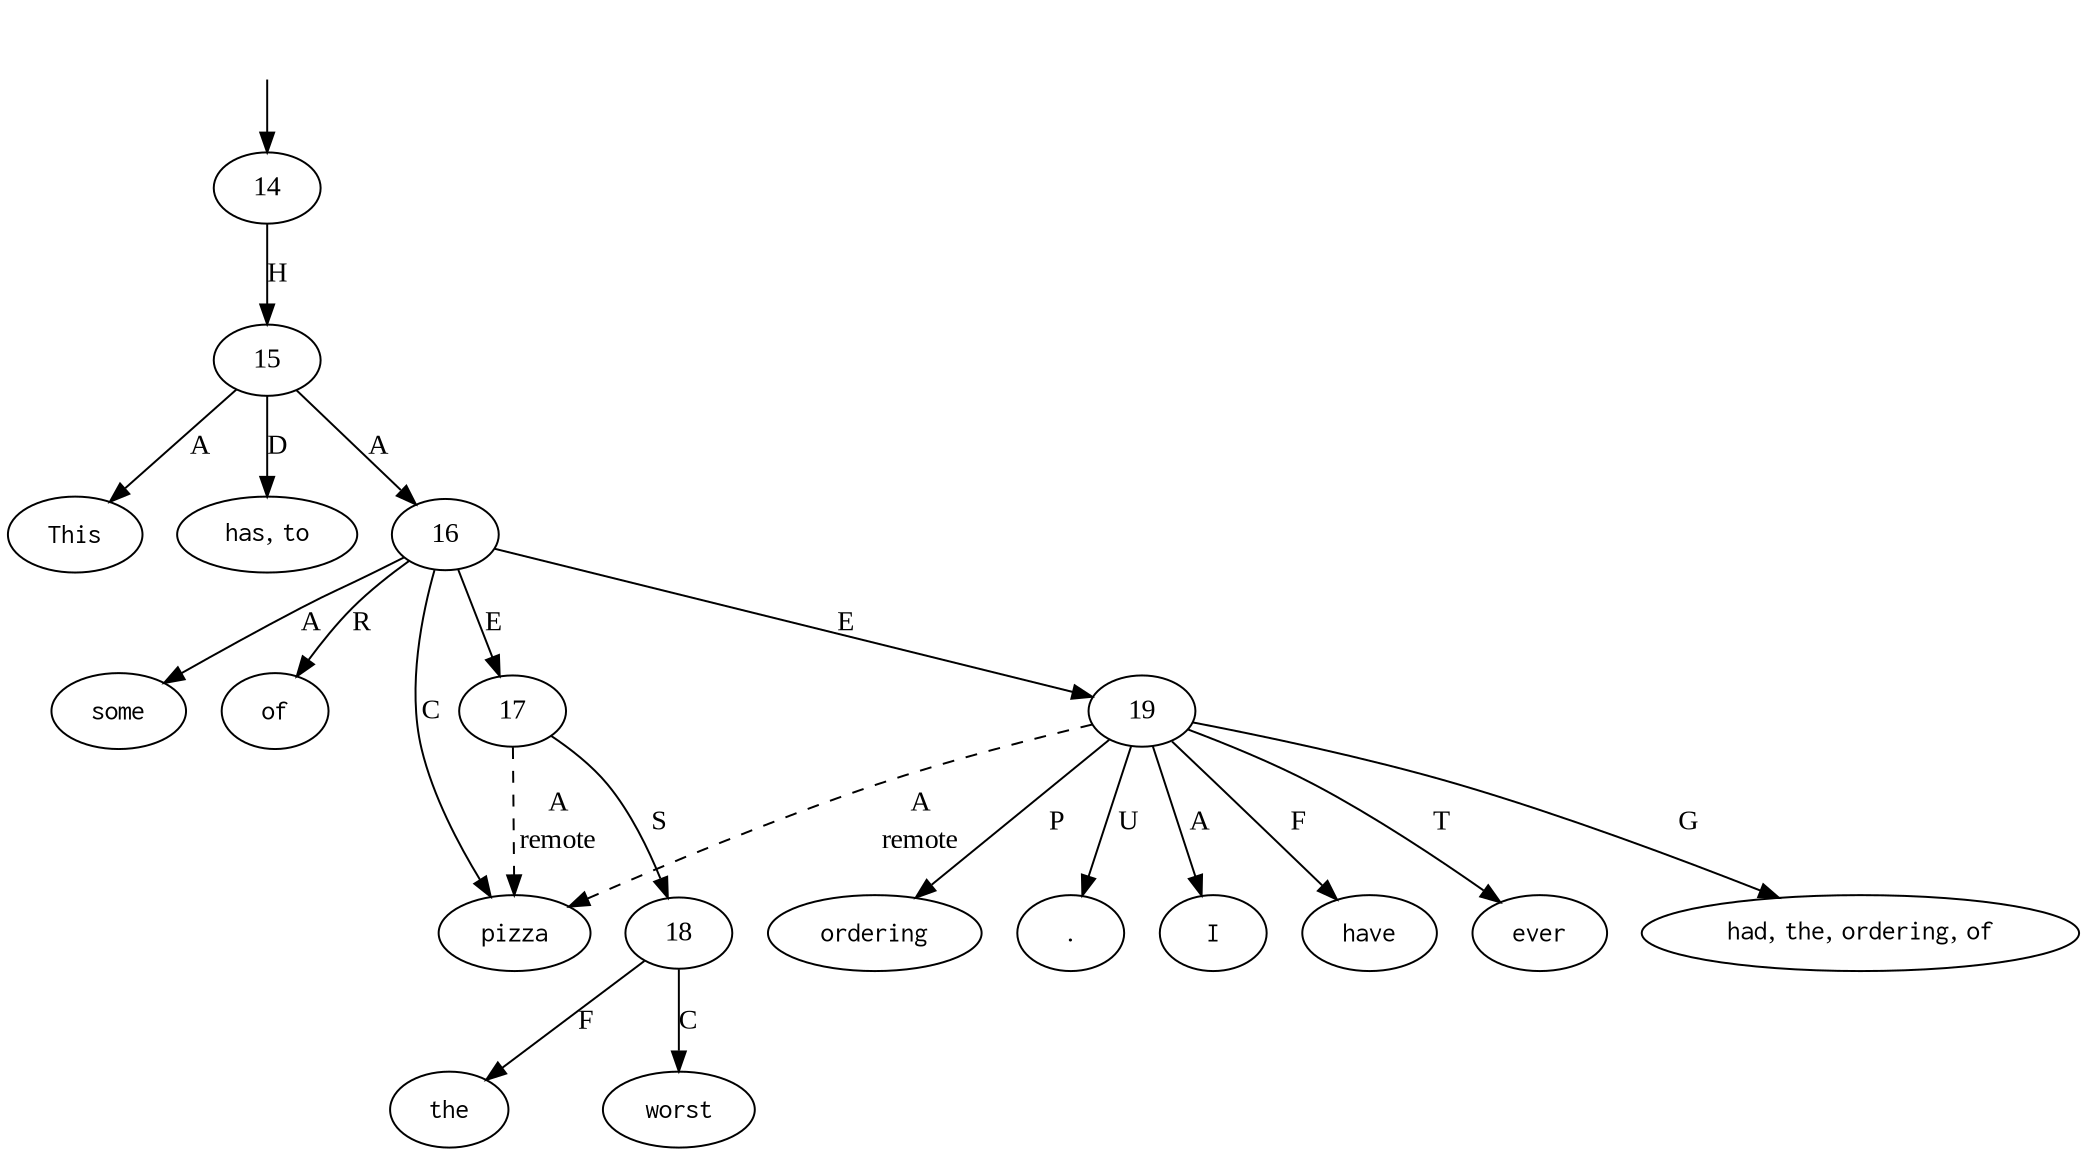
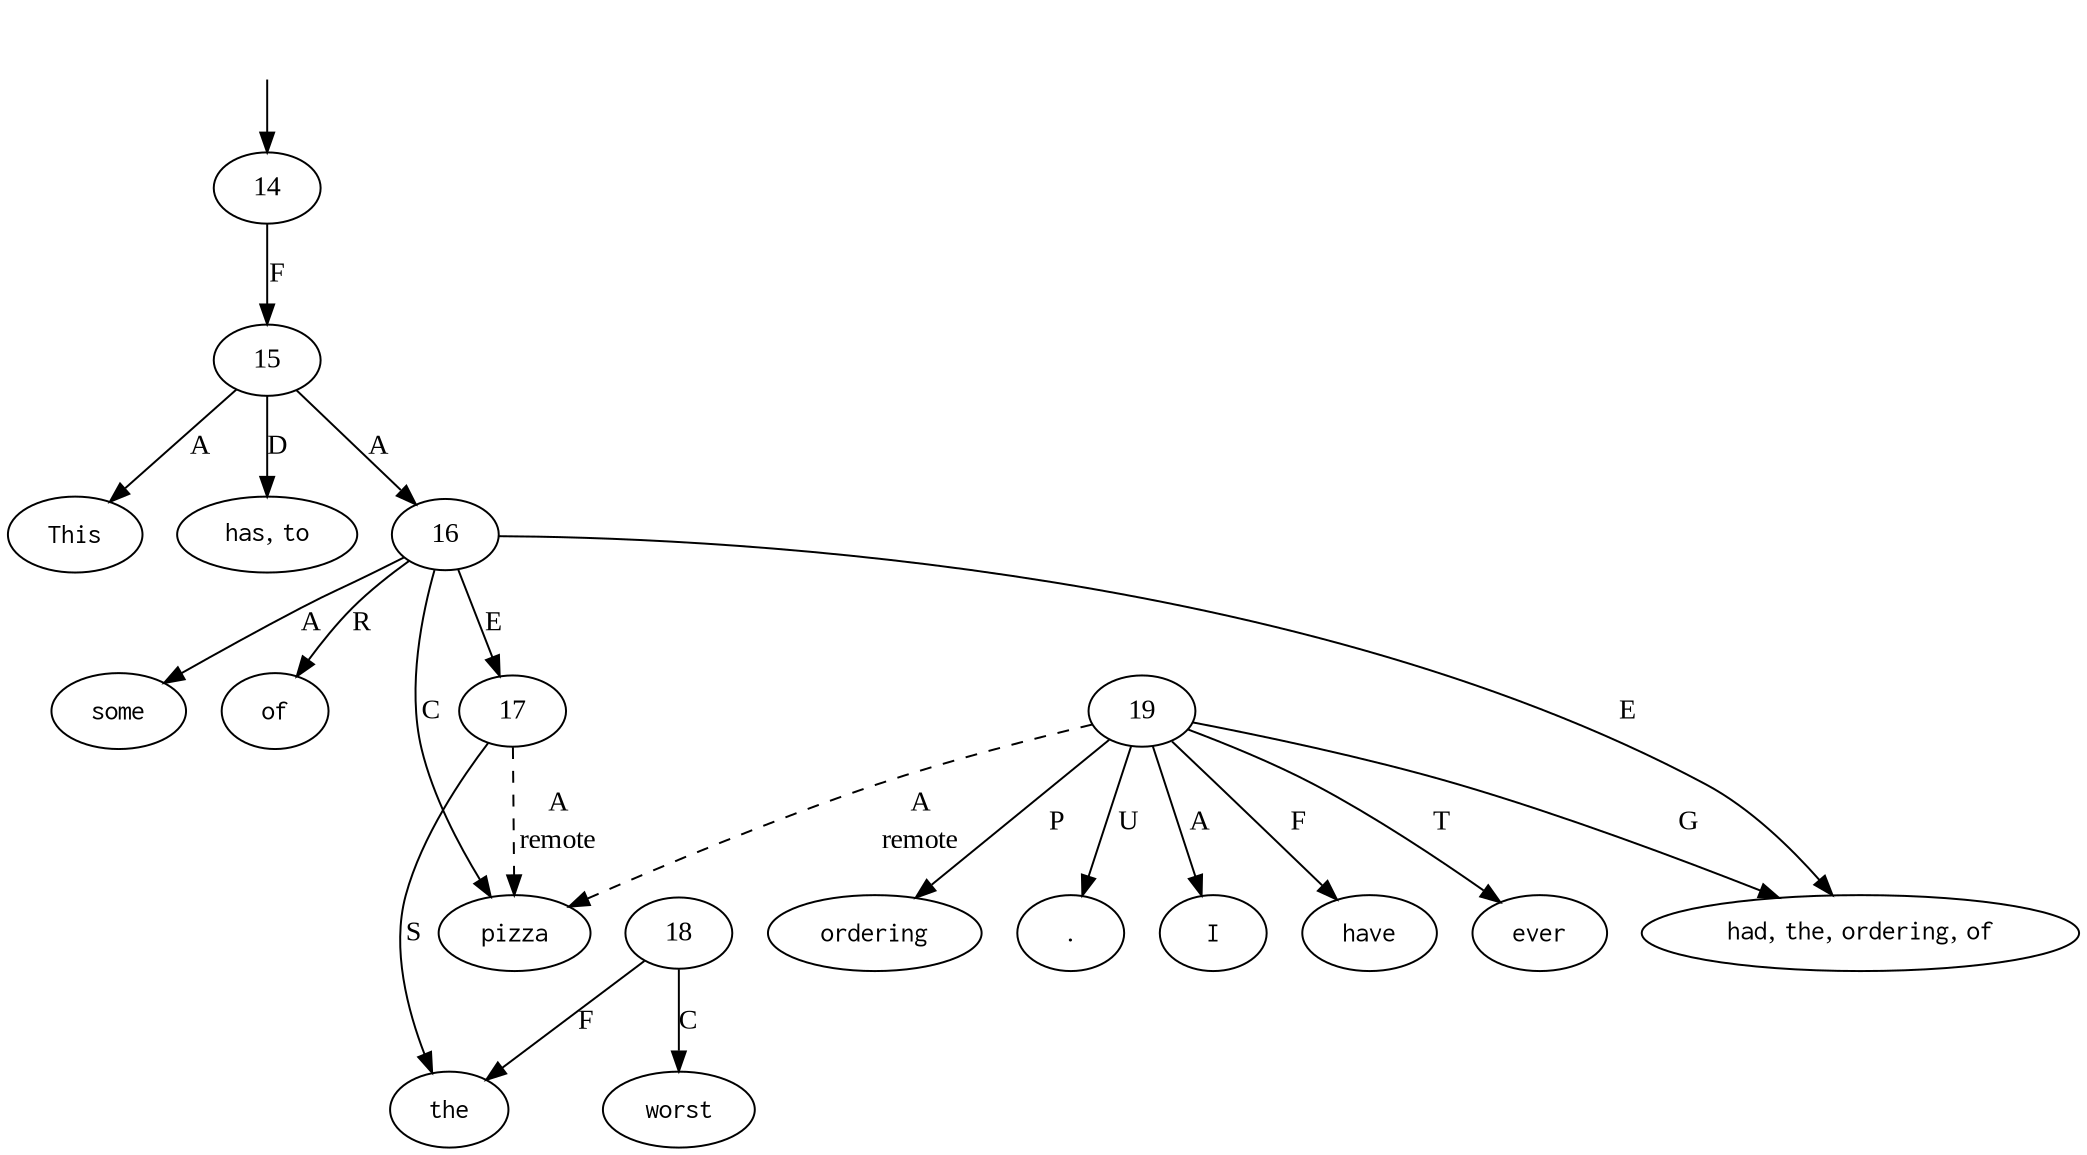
(277, 274) -> (277, 274)
(784, 620) -> (1190, 608)
(618, 798) -> (407, 890)
